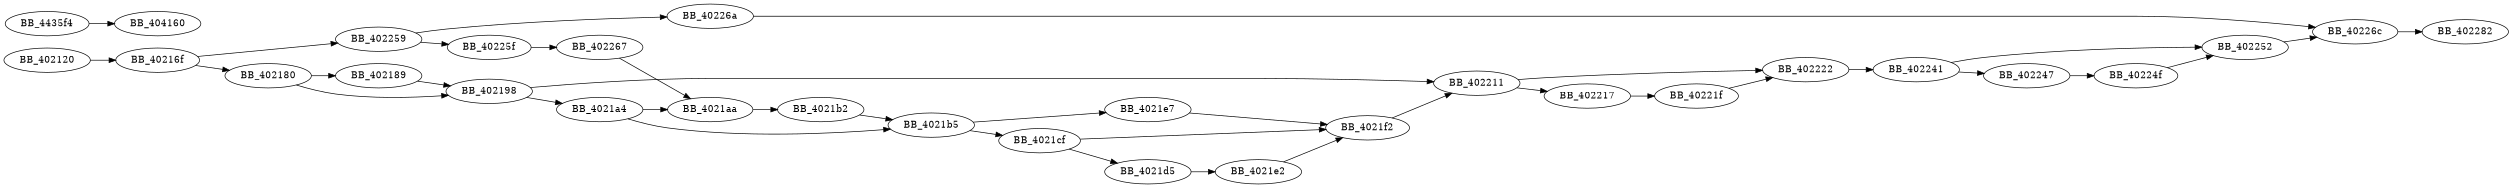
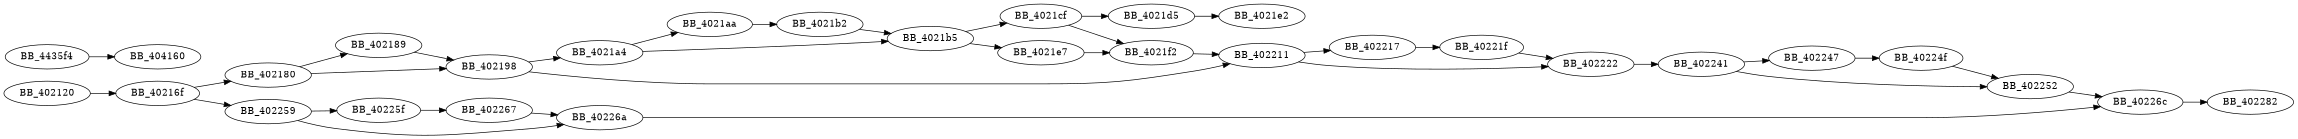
(649, 75) -> (541, 114)
(1310, 151) -> none
